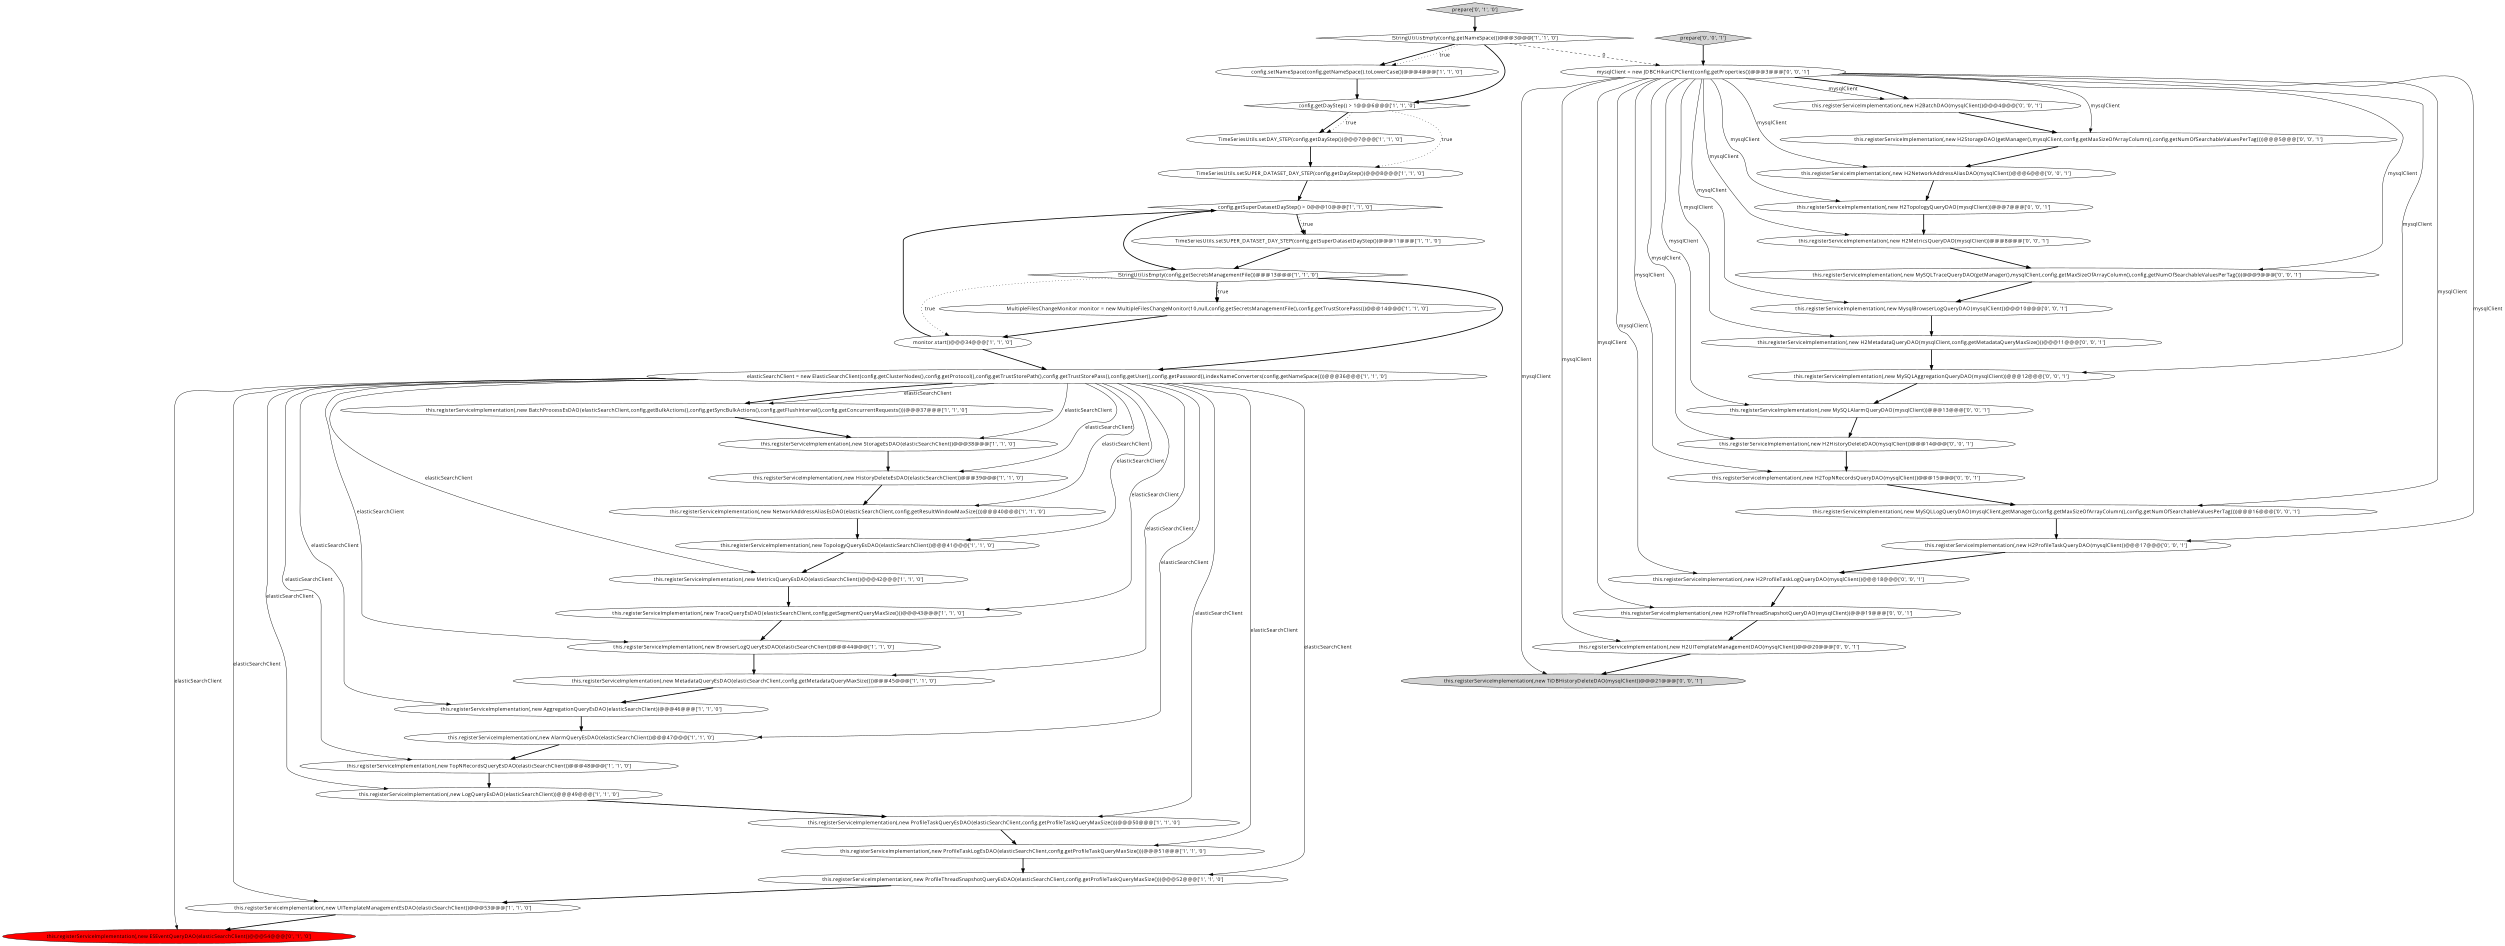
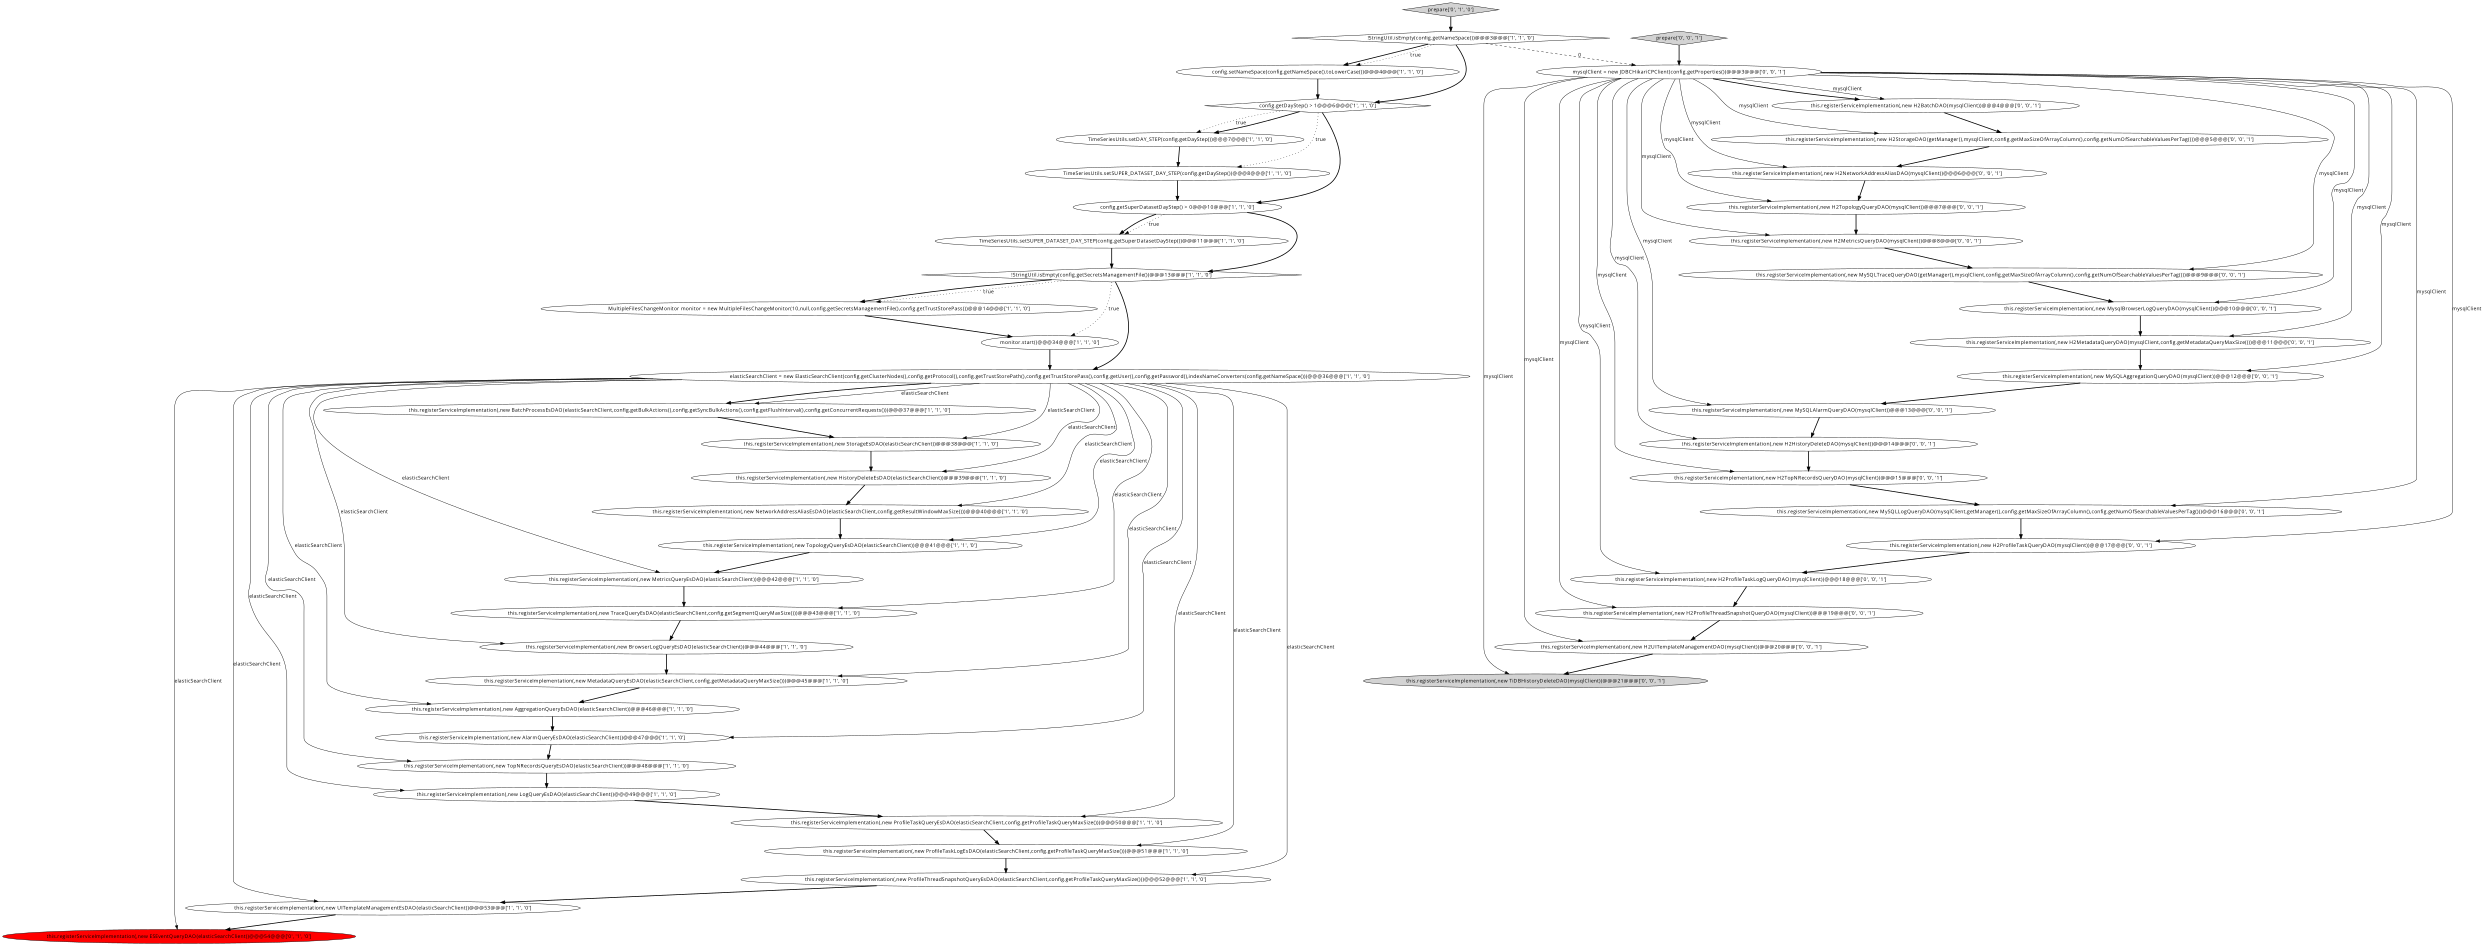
(1295, 207) -> (1177, 207)
(1001, 223) -> (1332, 182)
